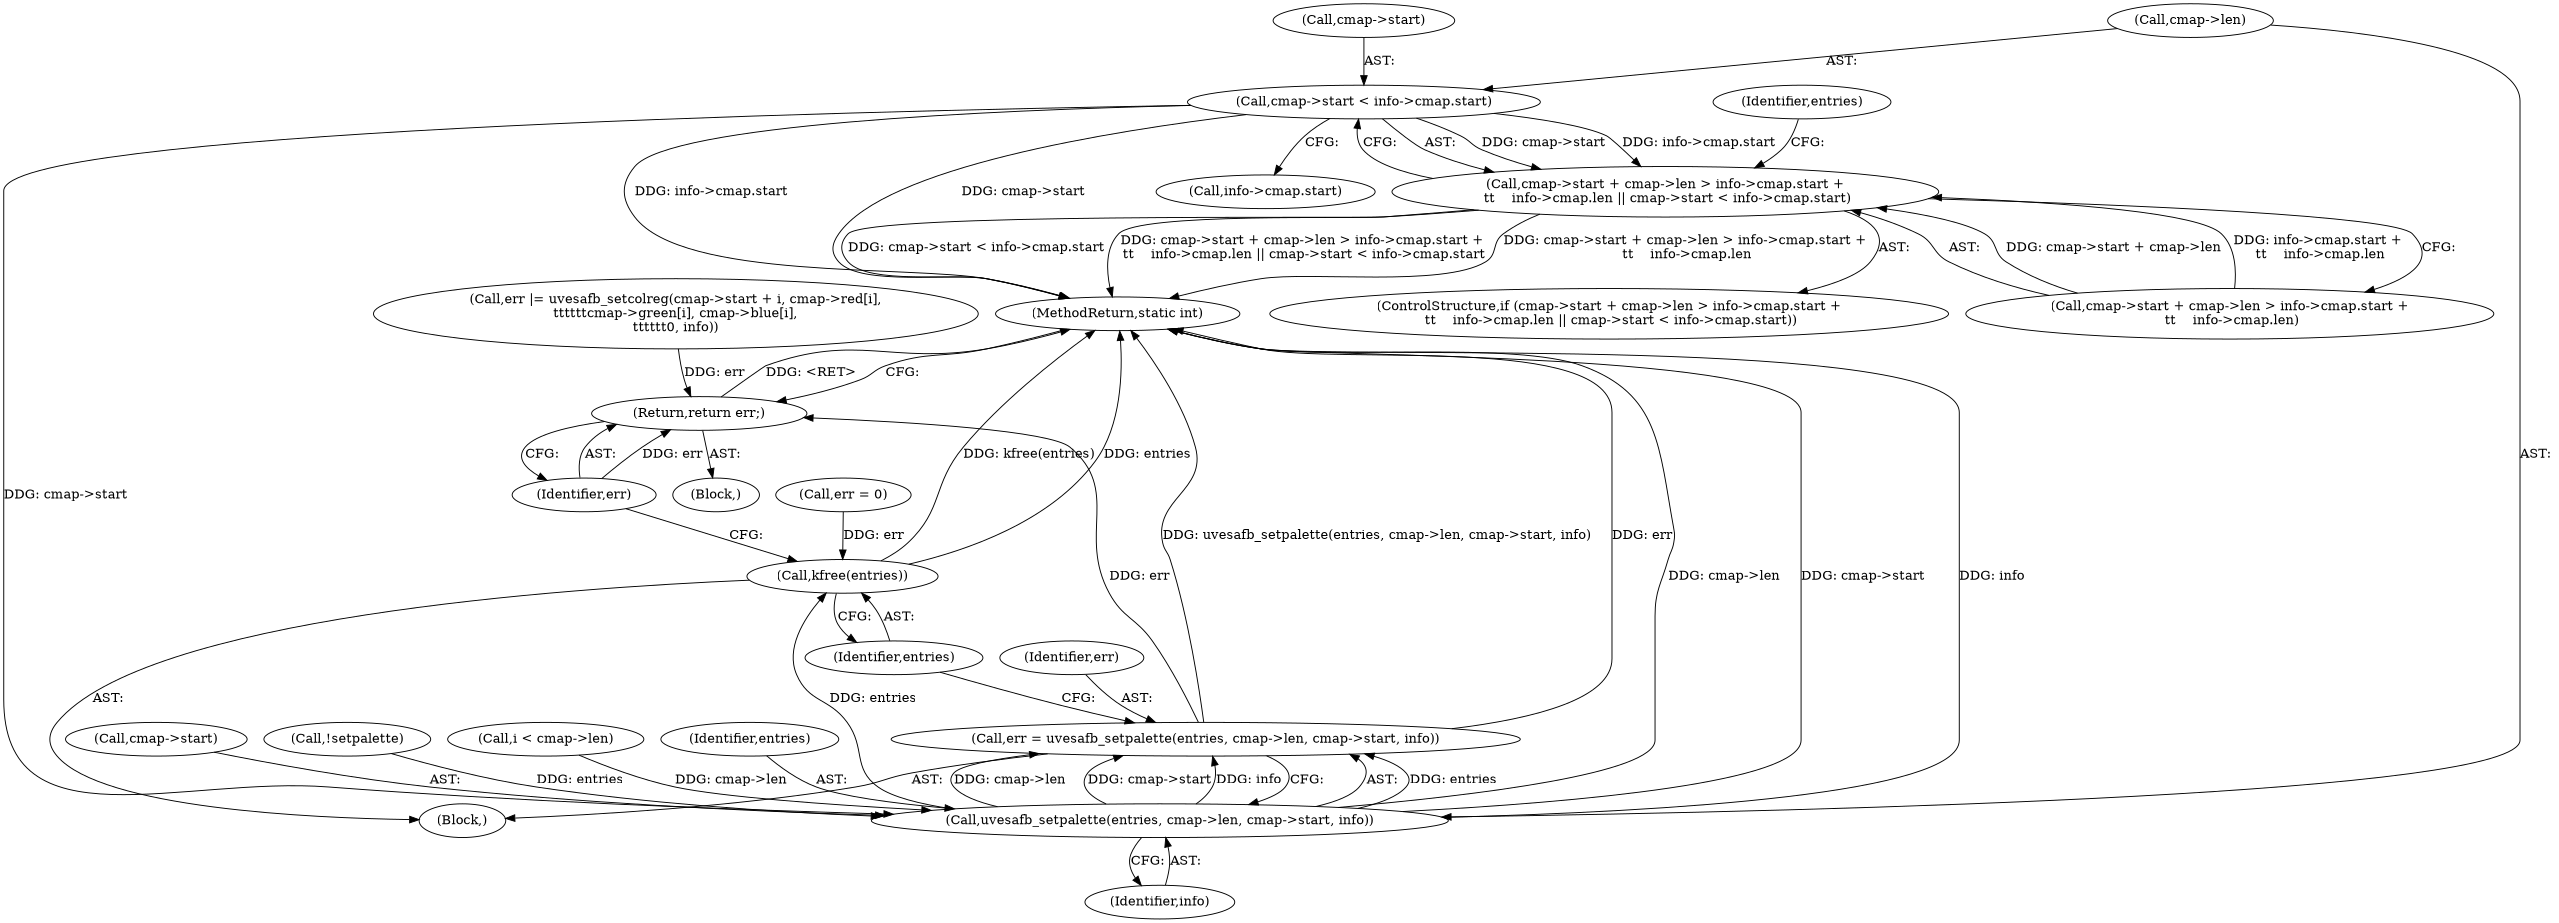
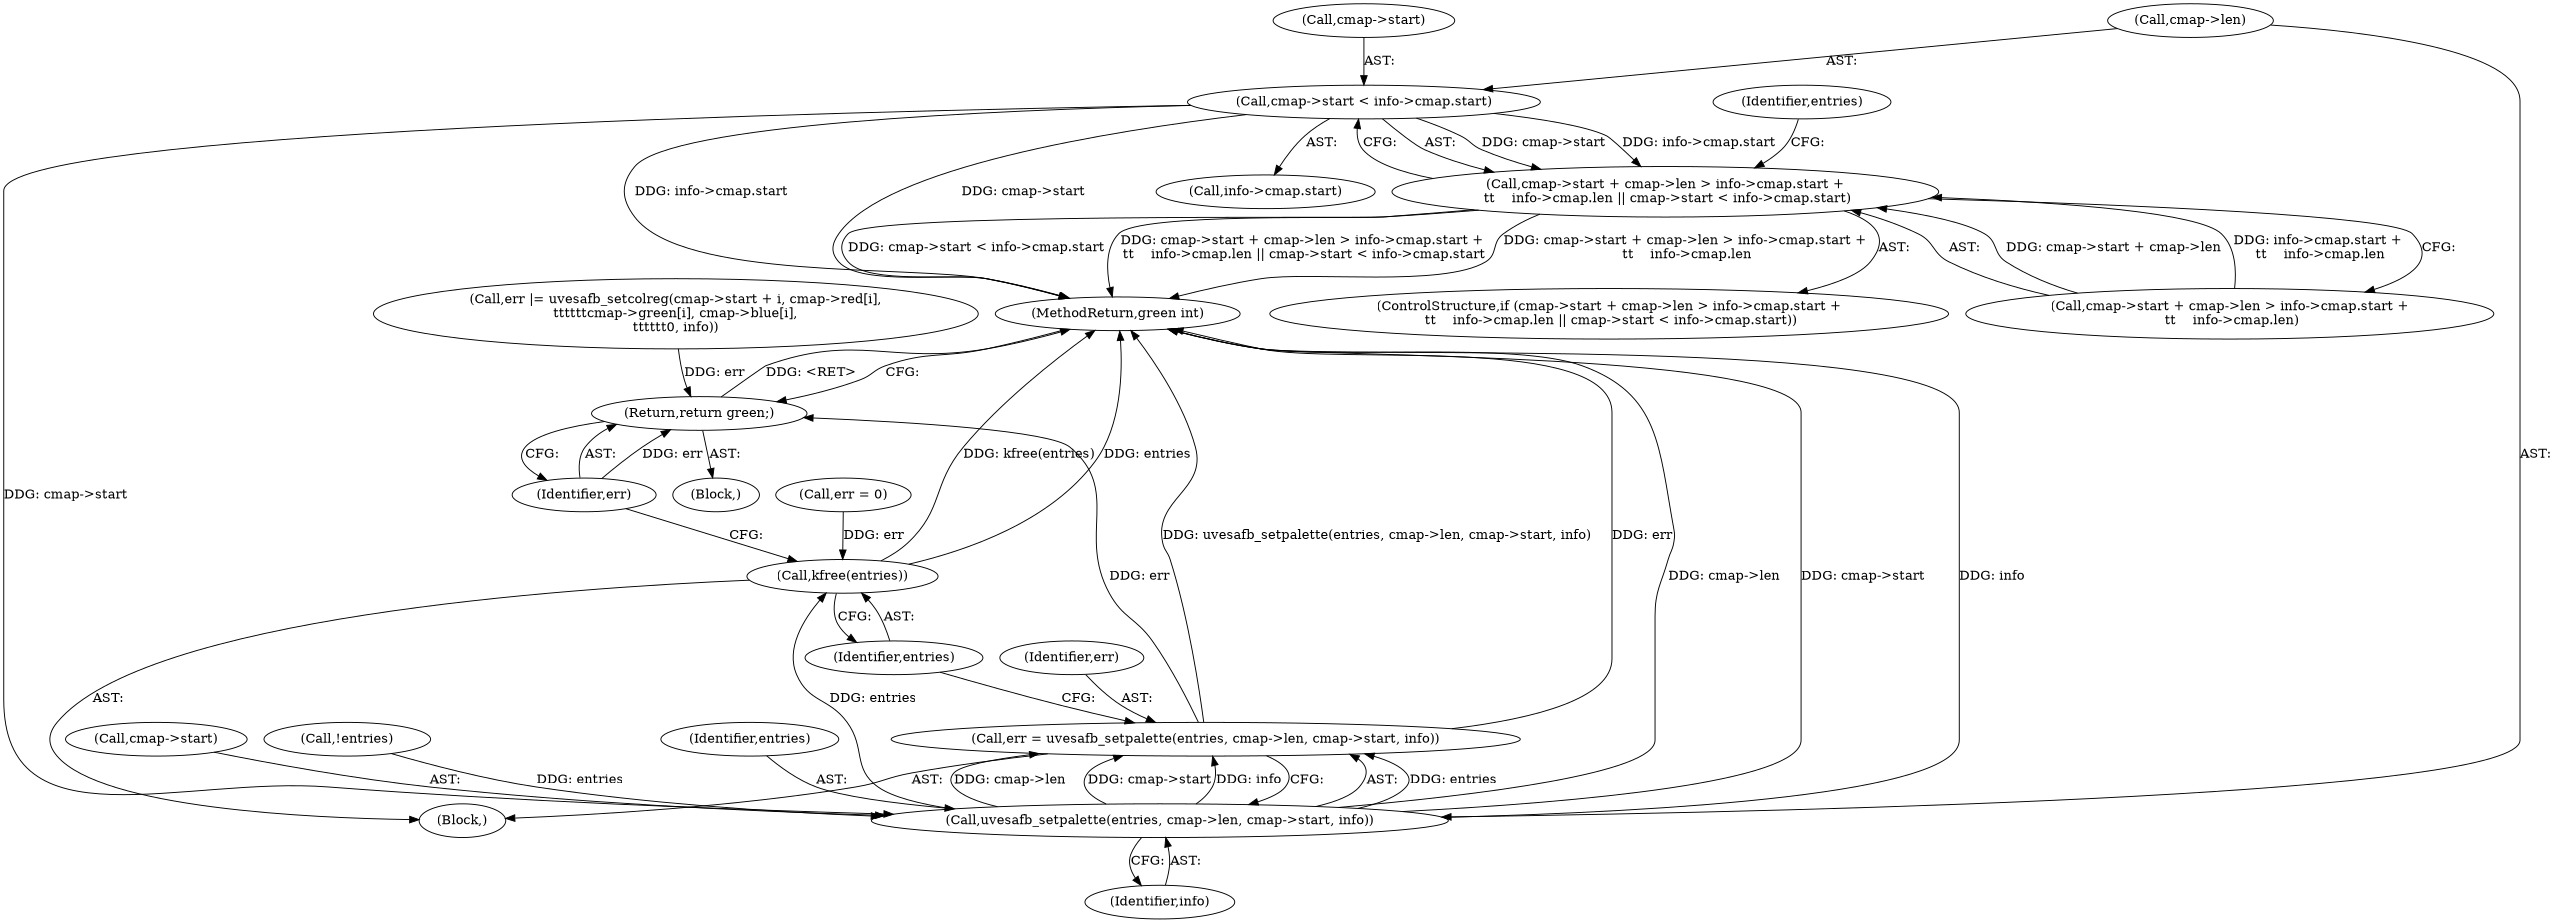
(1324, 143) -> (1324, 143)
(1118, 314) -> (1118, 314)
(699, 413) -> (699, 413)
(347, 739) -> (347, 739)
(546, 739) -> none
